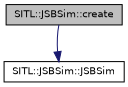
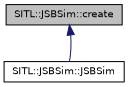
(57, 38) -> (71, 48)
